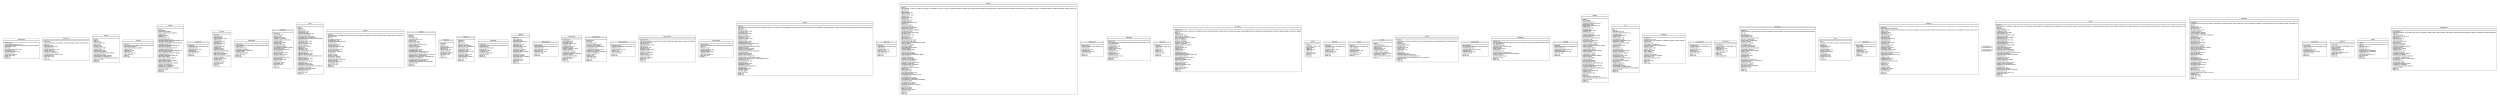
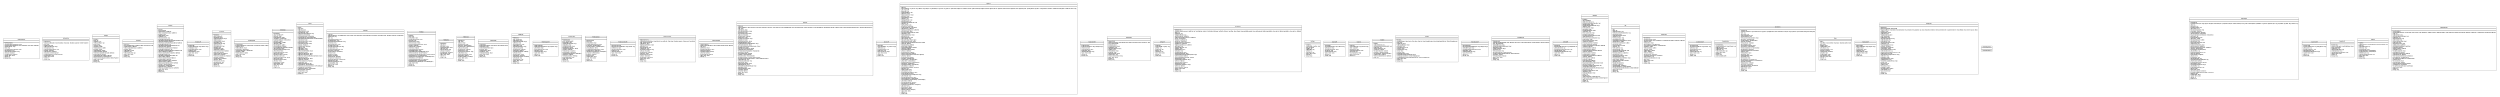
(2091, 49) -> none
